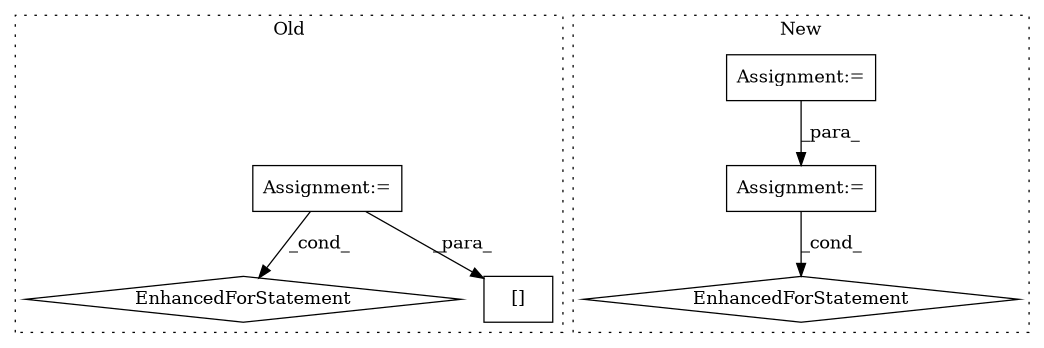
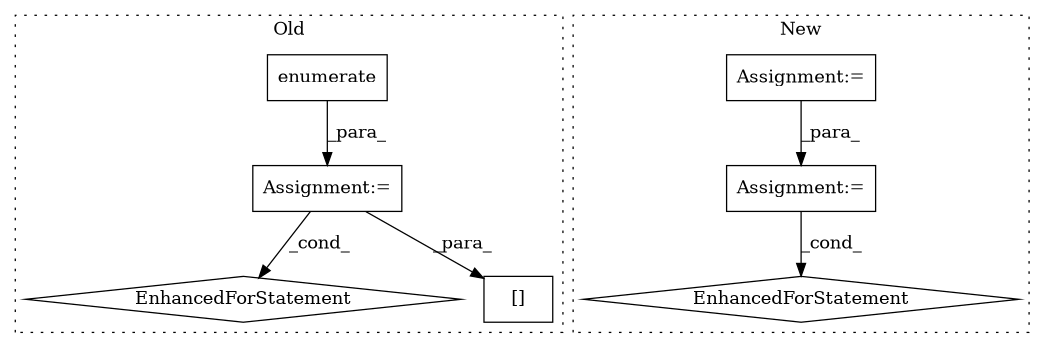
none -> (327, 78)
